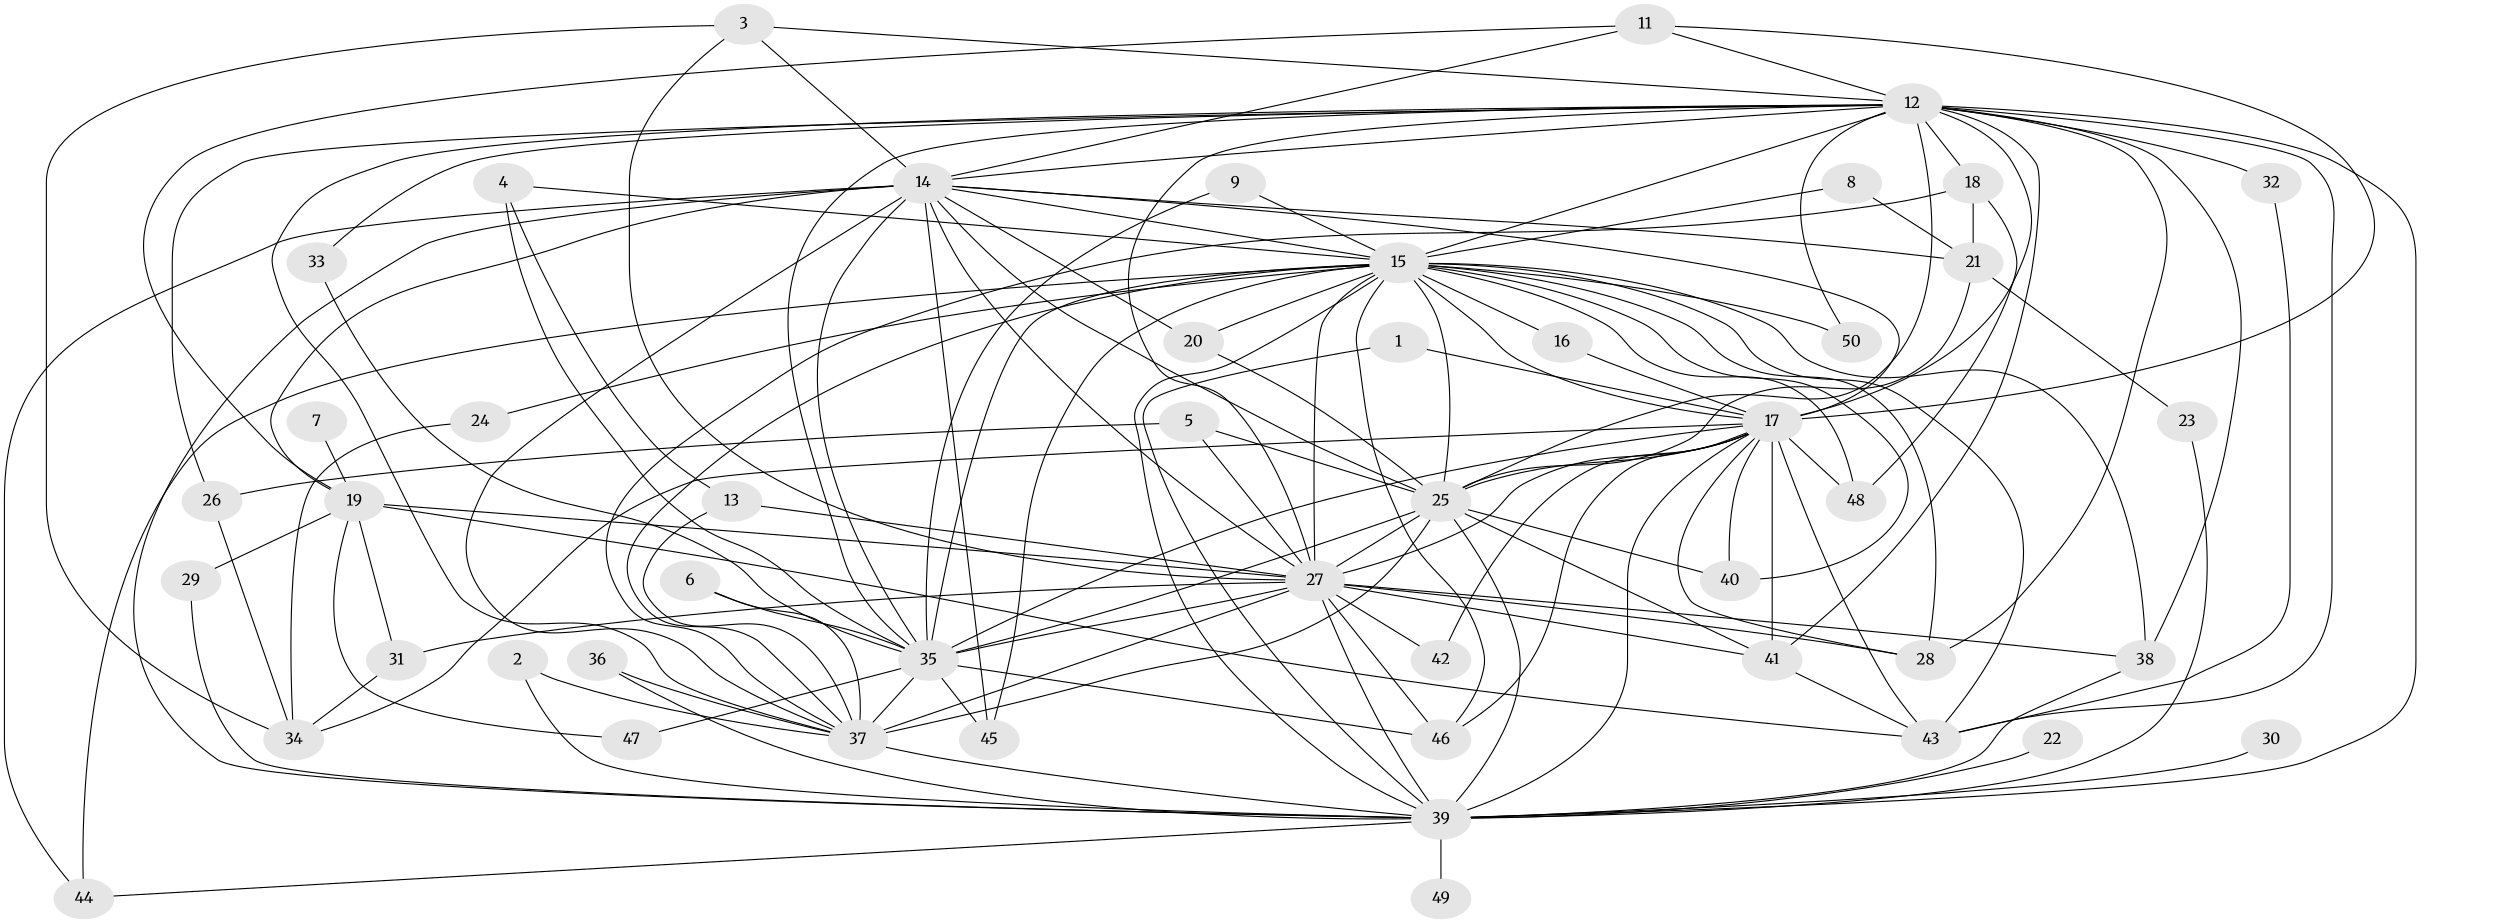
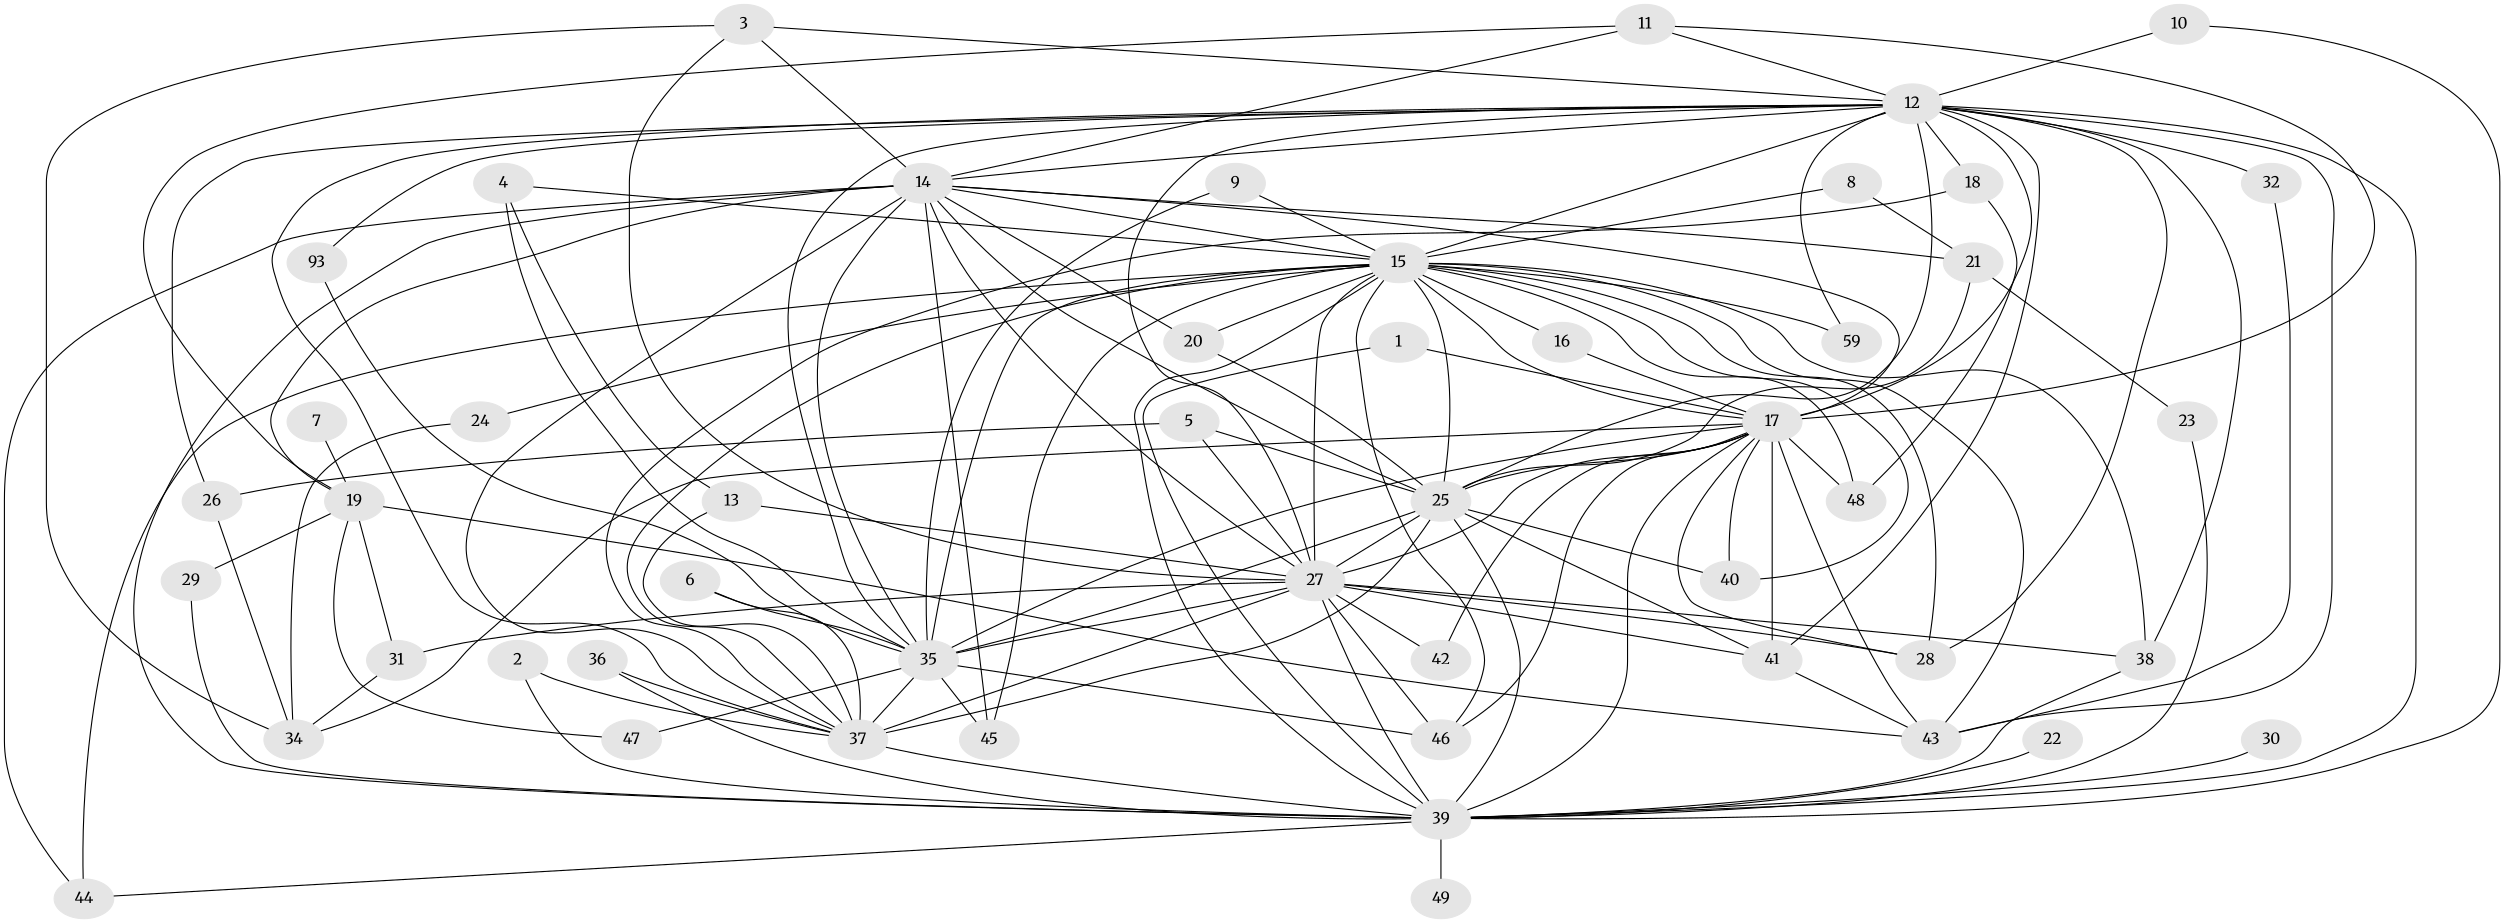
none -> (2180, 24)
(1973, 223) -> none
(317, 263) -> (317, 263)
(1852, 342) -> (1852, 342)
(812, 538) -> none
